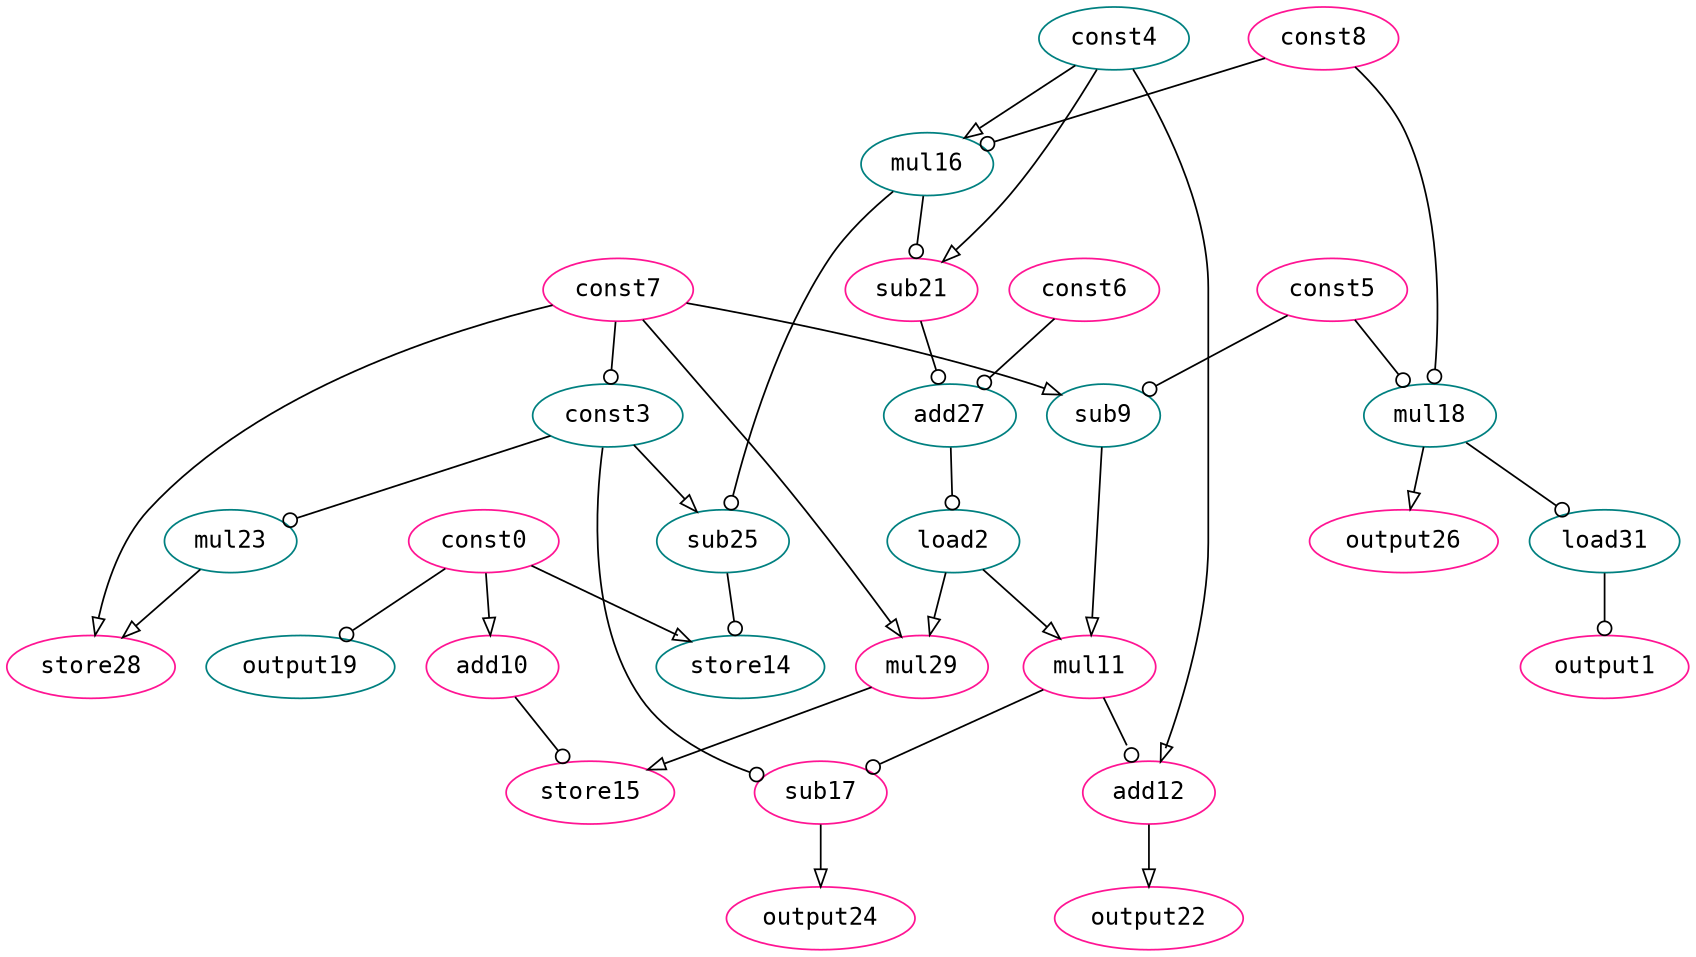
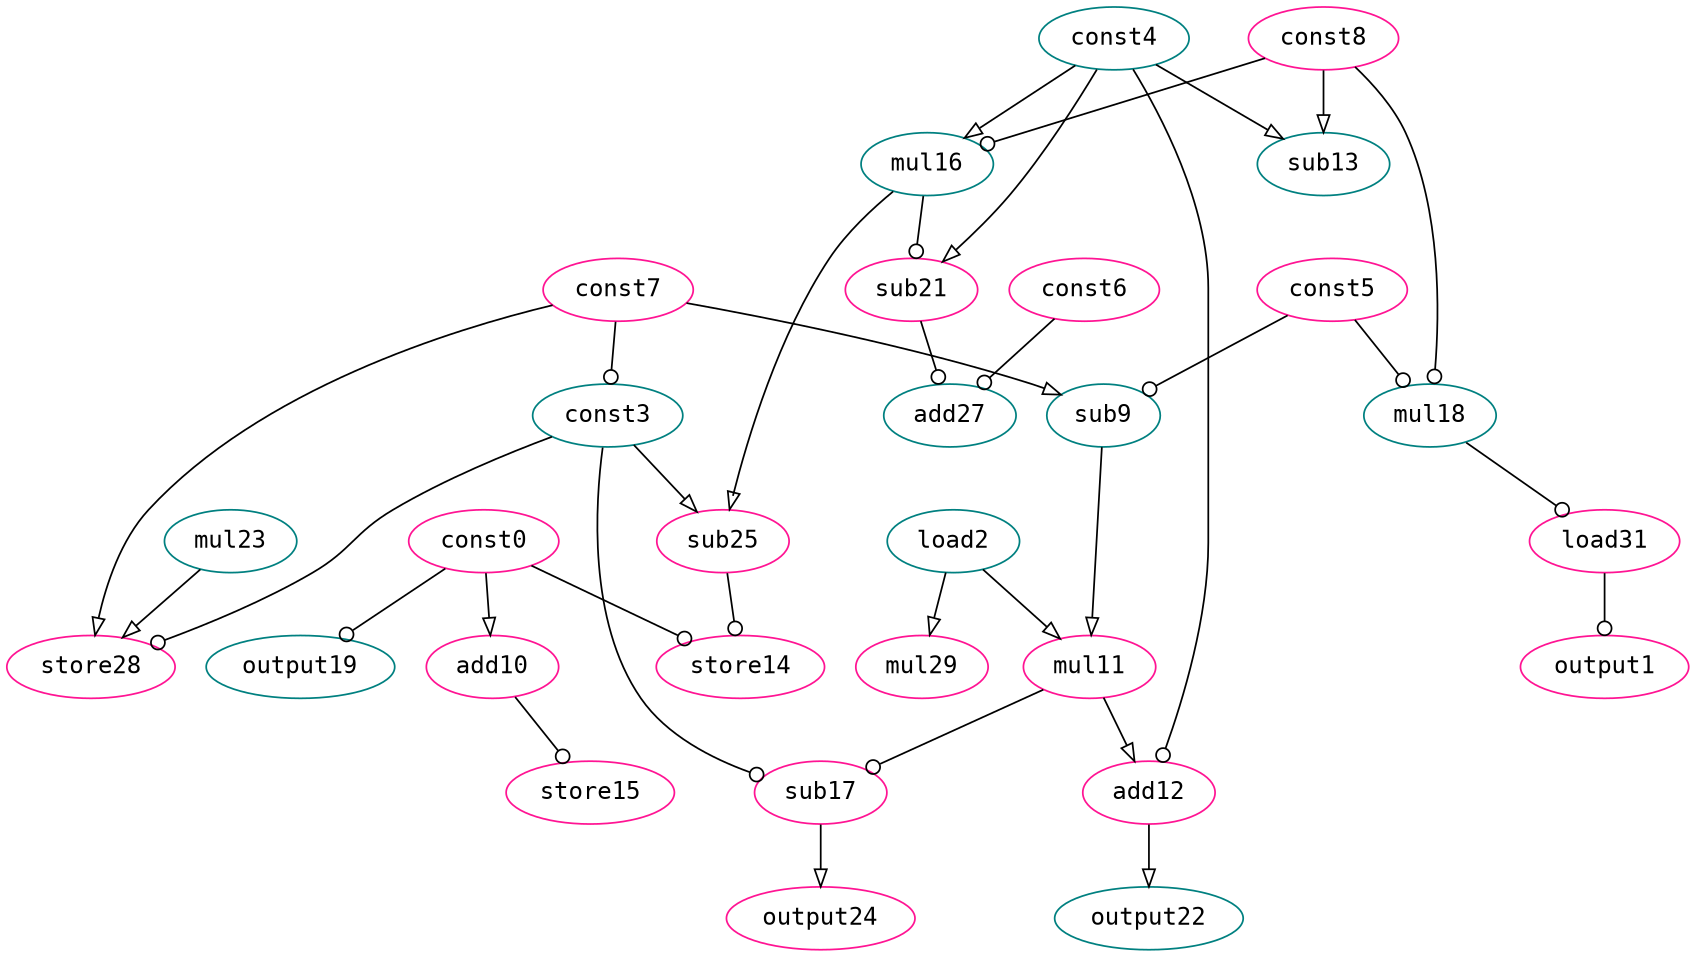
none -> (1324, 164)
(786, 339) -> (786, 339)
(1208, 404) -> (1208, 404)
(771, 468) -> none
(951, 472) -> none
(424, 477) -> (357, 537)
(723, 541) -> (723, 541)
(1404, 541) -> none
(1605, 541) -> (1605, 541)
(616, 606) -> (616, 606)
(740, 667) -> (740, 667)
(1115, 721) -> (1115, 721)
(768, 725) -> none
(1149, 918) -> (1149, 918)
